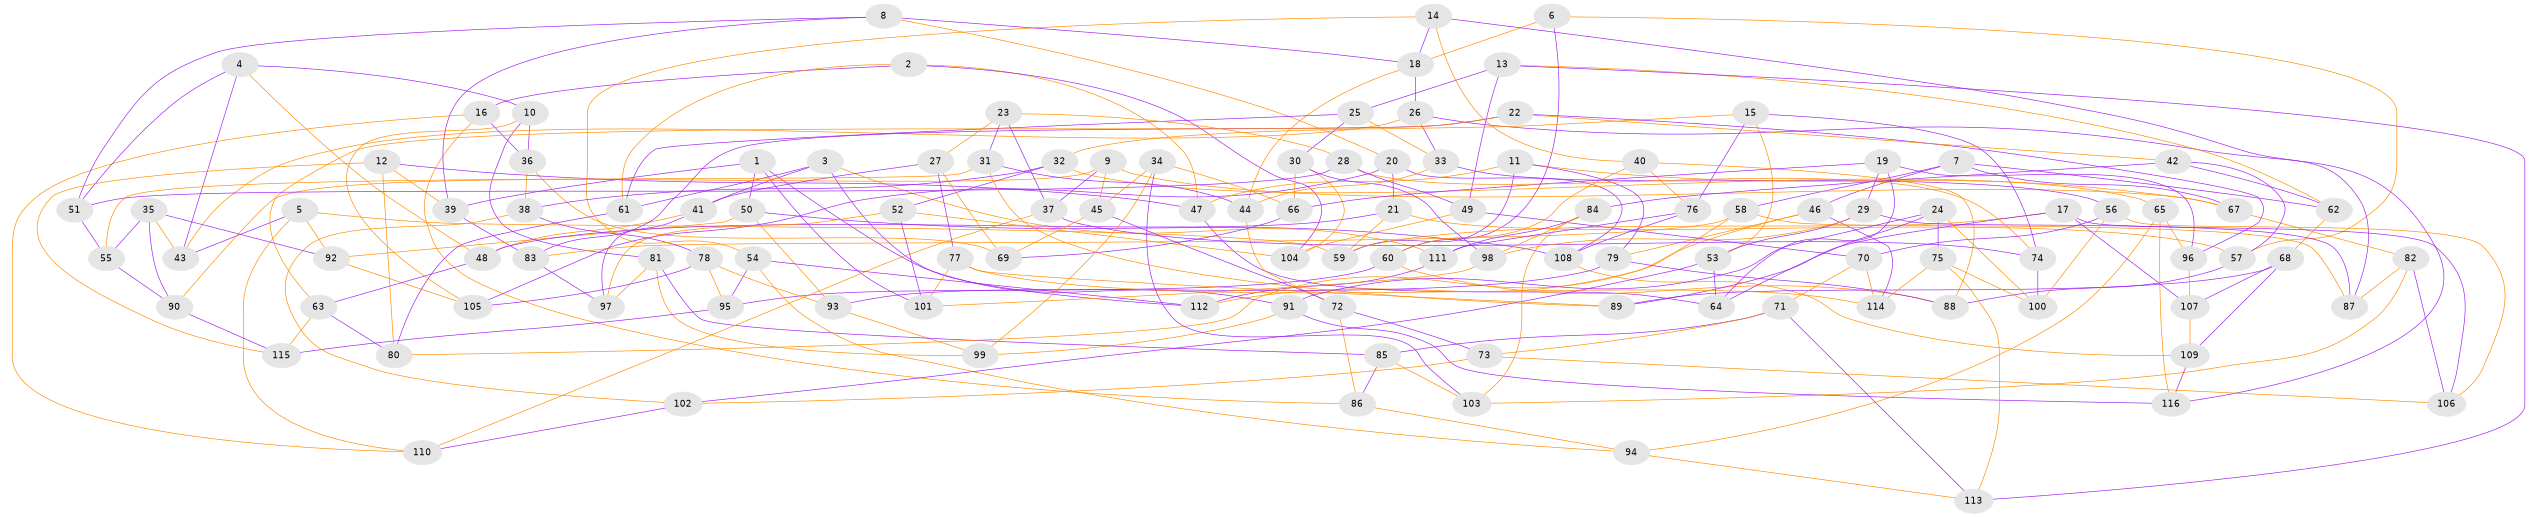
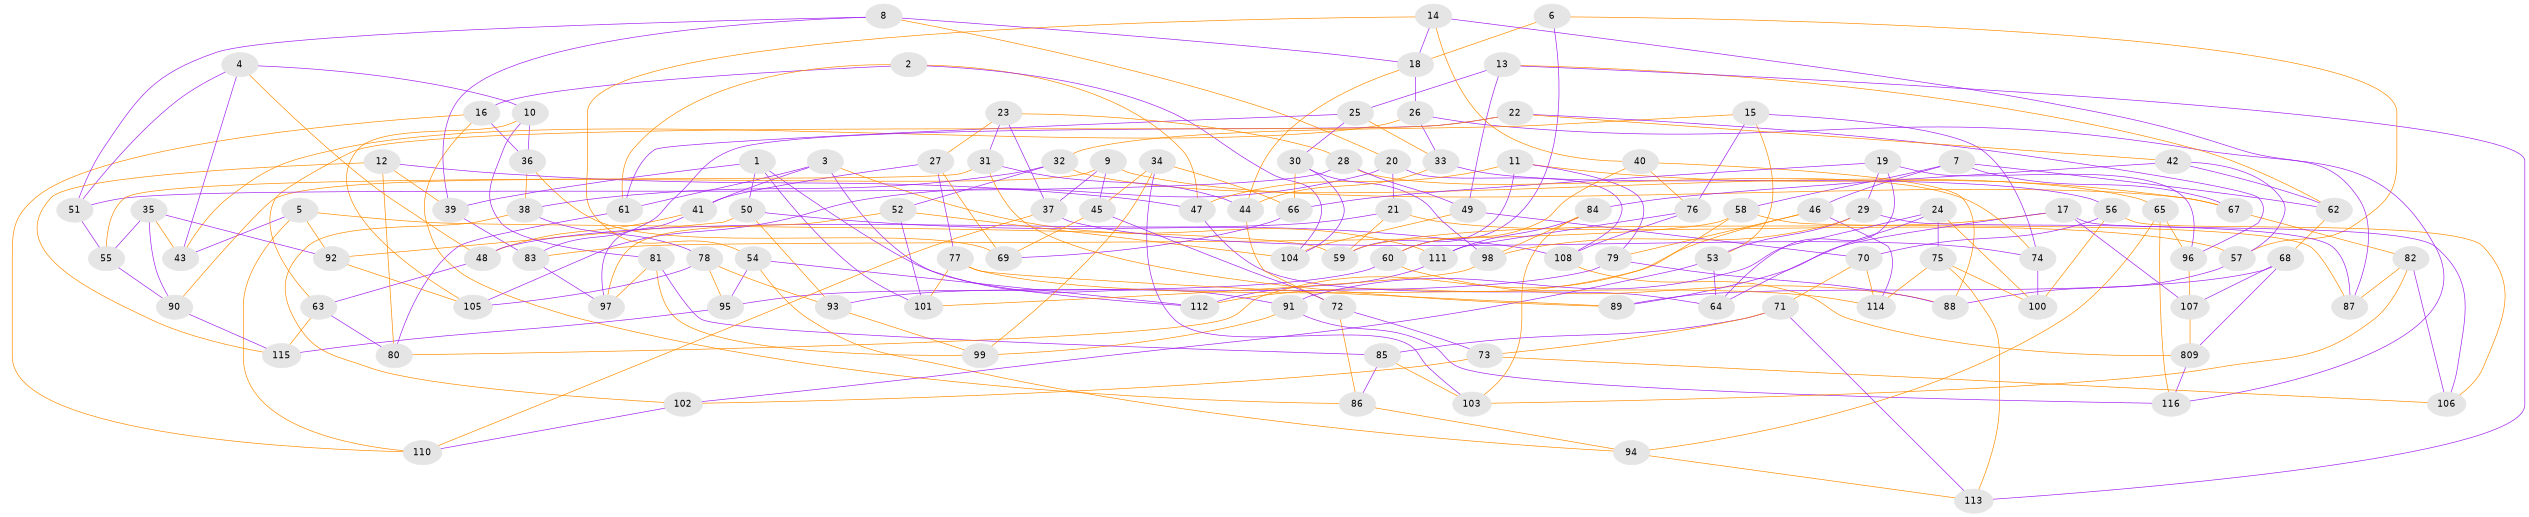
(1103, 186) -> (1103, 186)
(1344, 212) -> (1344, 212)
(2190, 356) -> (2190, 356)
